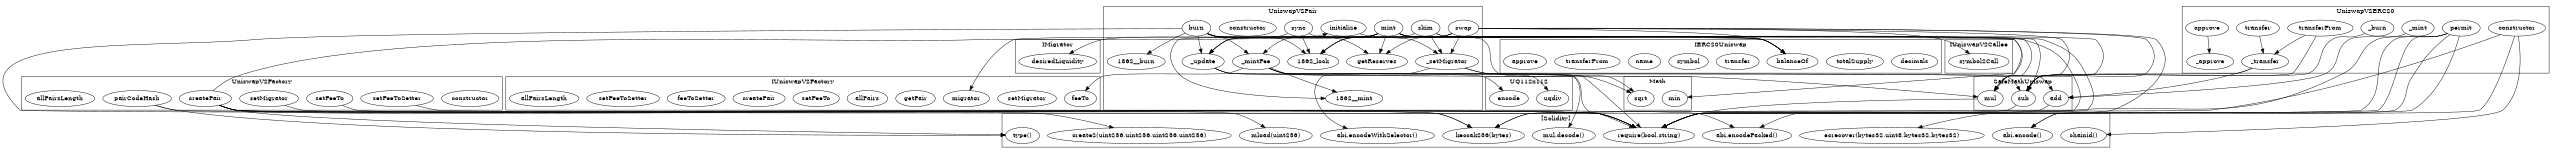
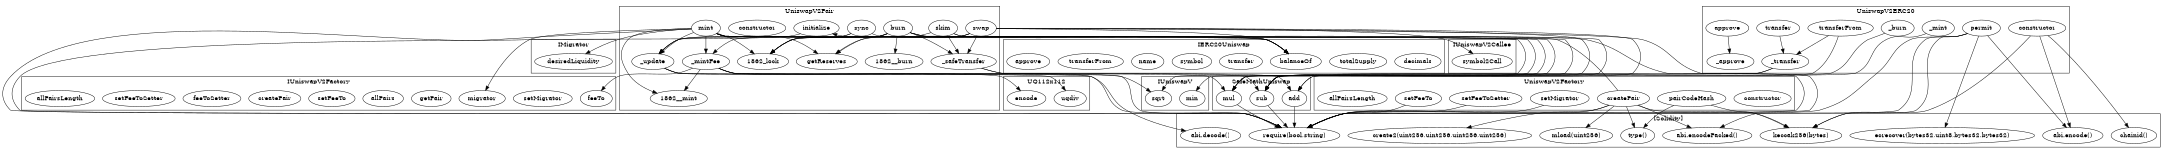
(1447, 62) -> (964, 62)
(1658, 82) -> (1175, 82)
(1377, 136) -> none
(1564, 136) -> (1211, 136)
